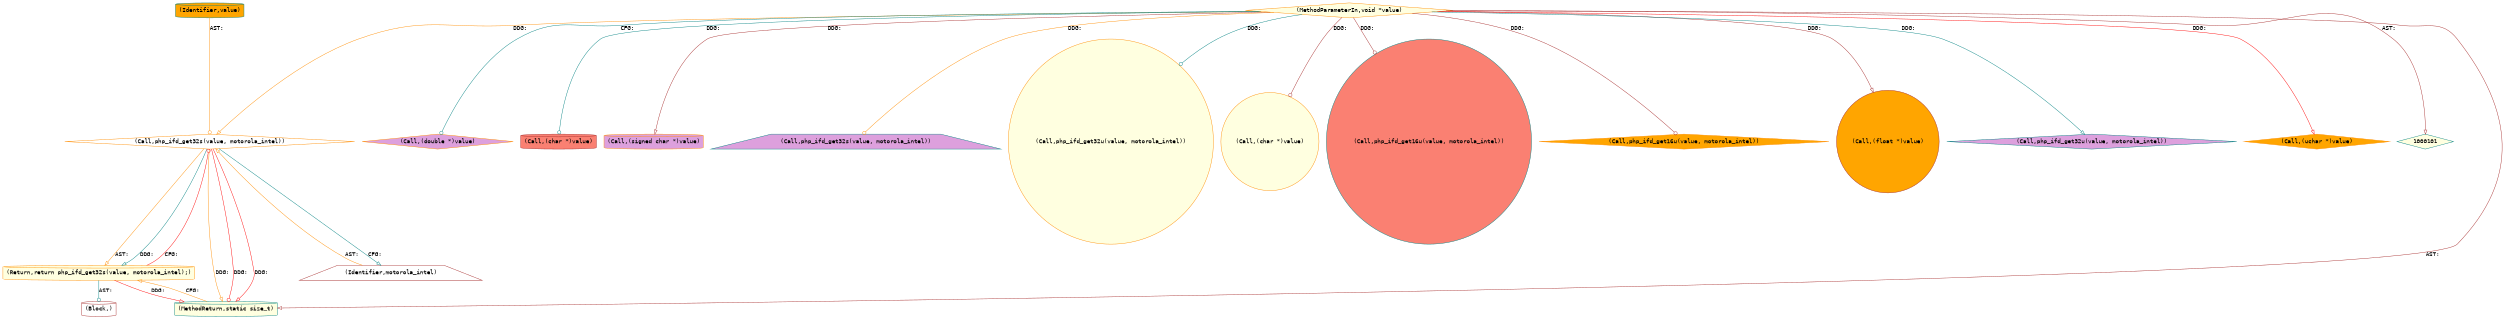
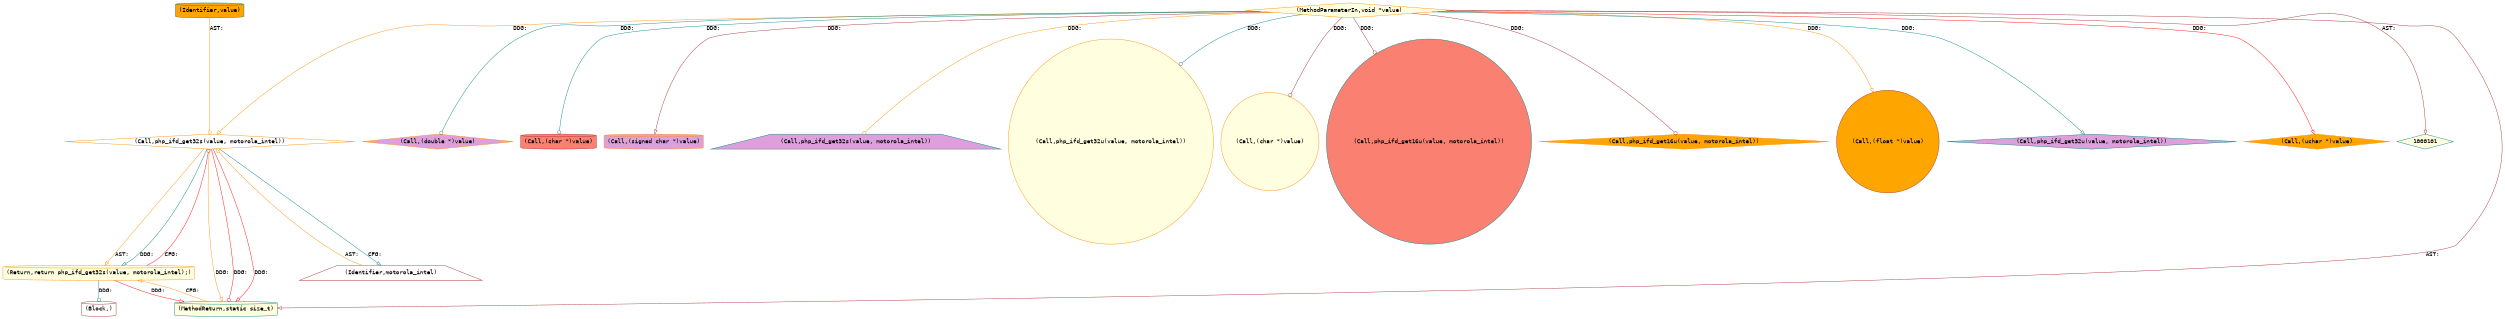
(1749, 24) -> (1749, 24)
(629, 28) -> (629, 28)
(108, 291) -> (108, 291)
